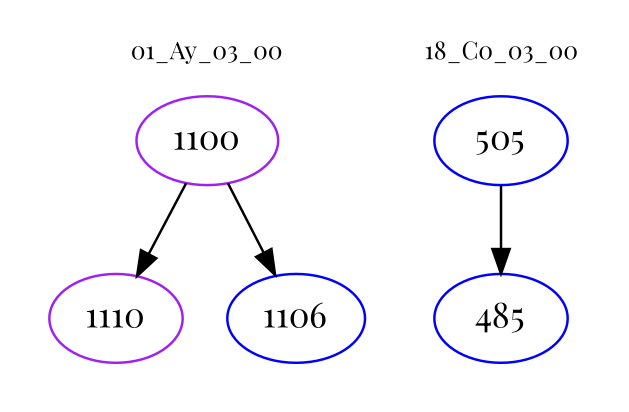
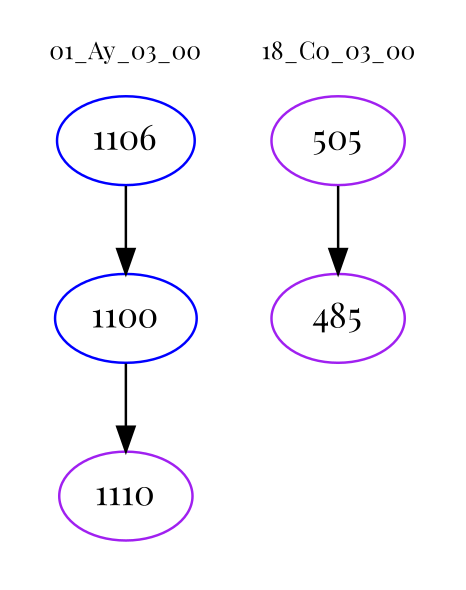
(207, 141) -> (126, 318)
(501, 141) -> (338, 141)
(246, 218) -> (126, 217)
(501, 318) -> (338, 318)
